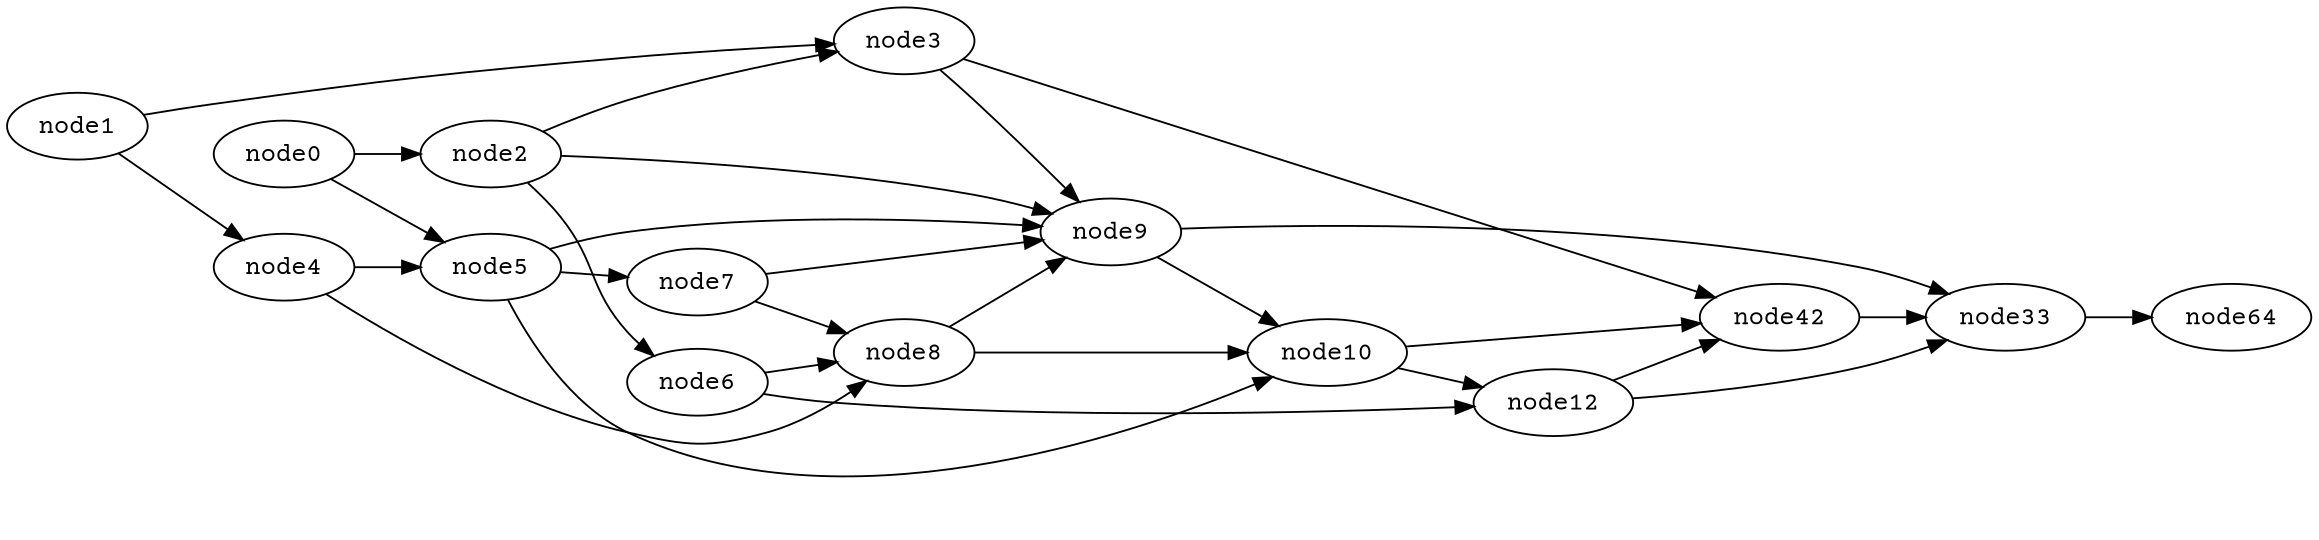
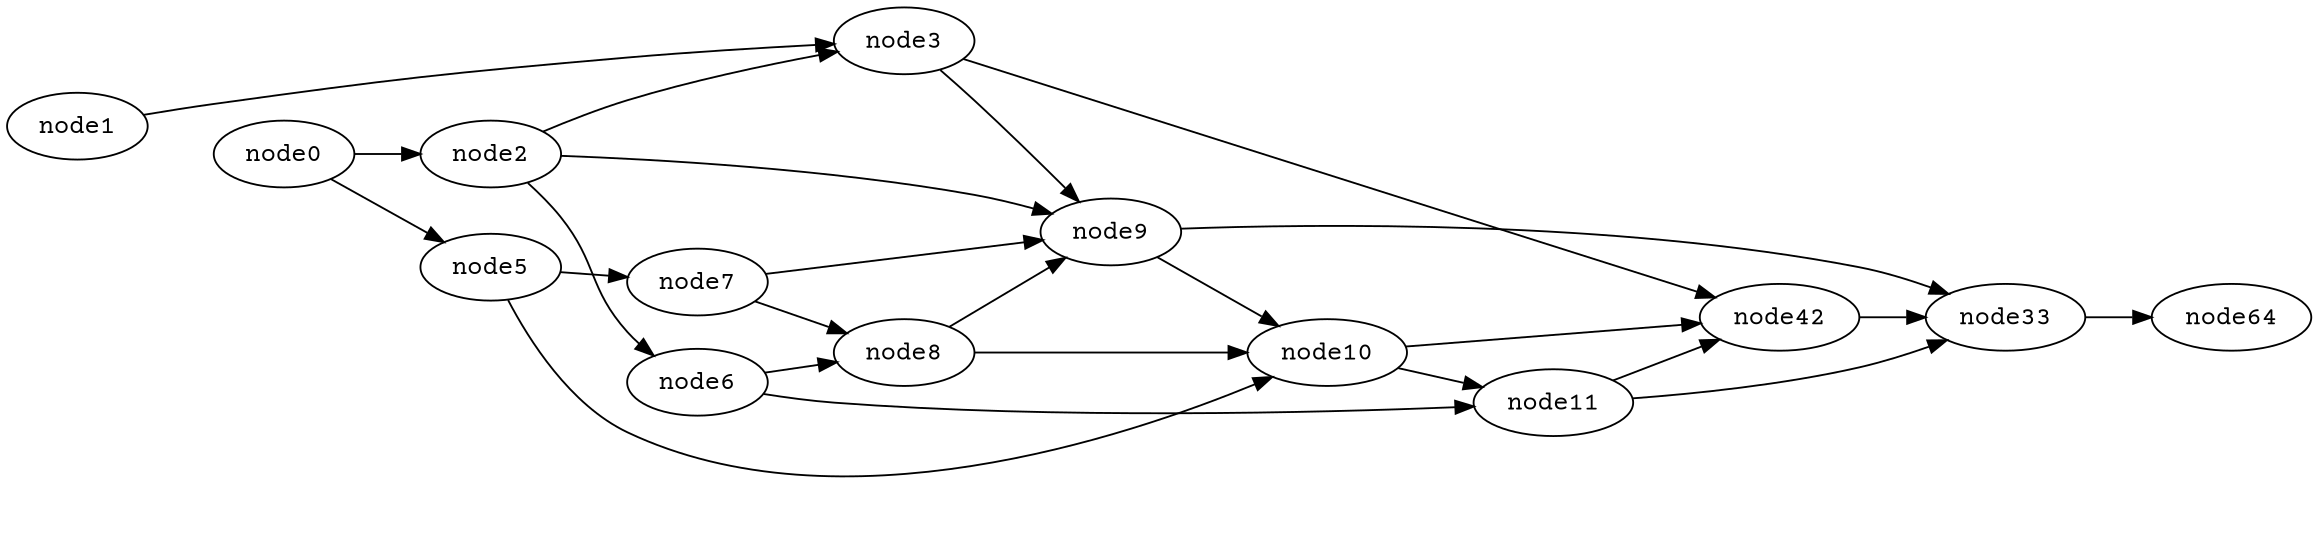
(785, 220) -> none
(284, 267) -> none
(1553, 403) -> (1553, 403)
